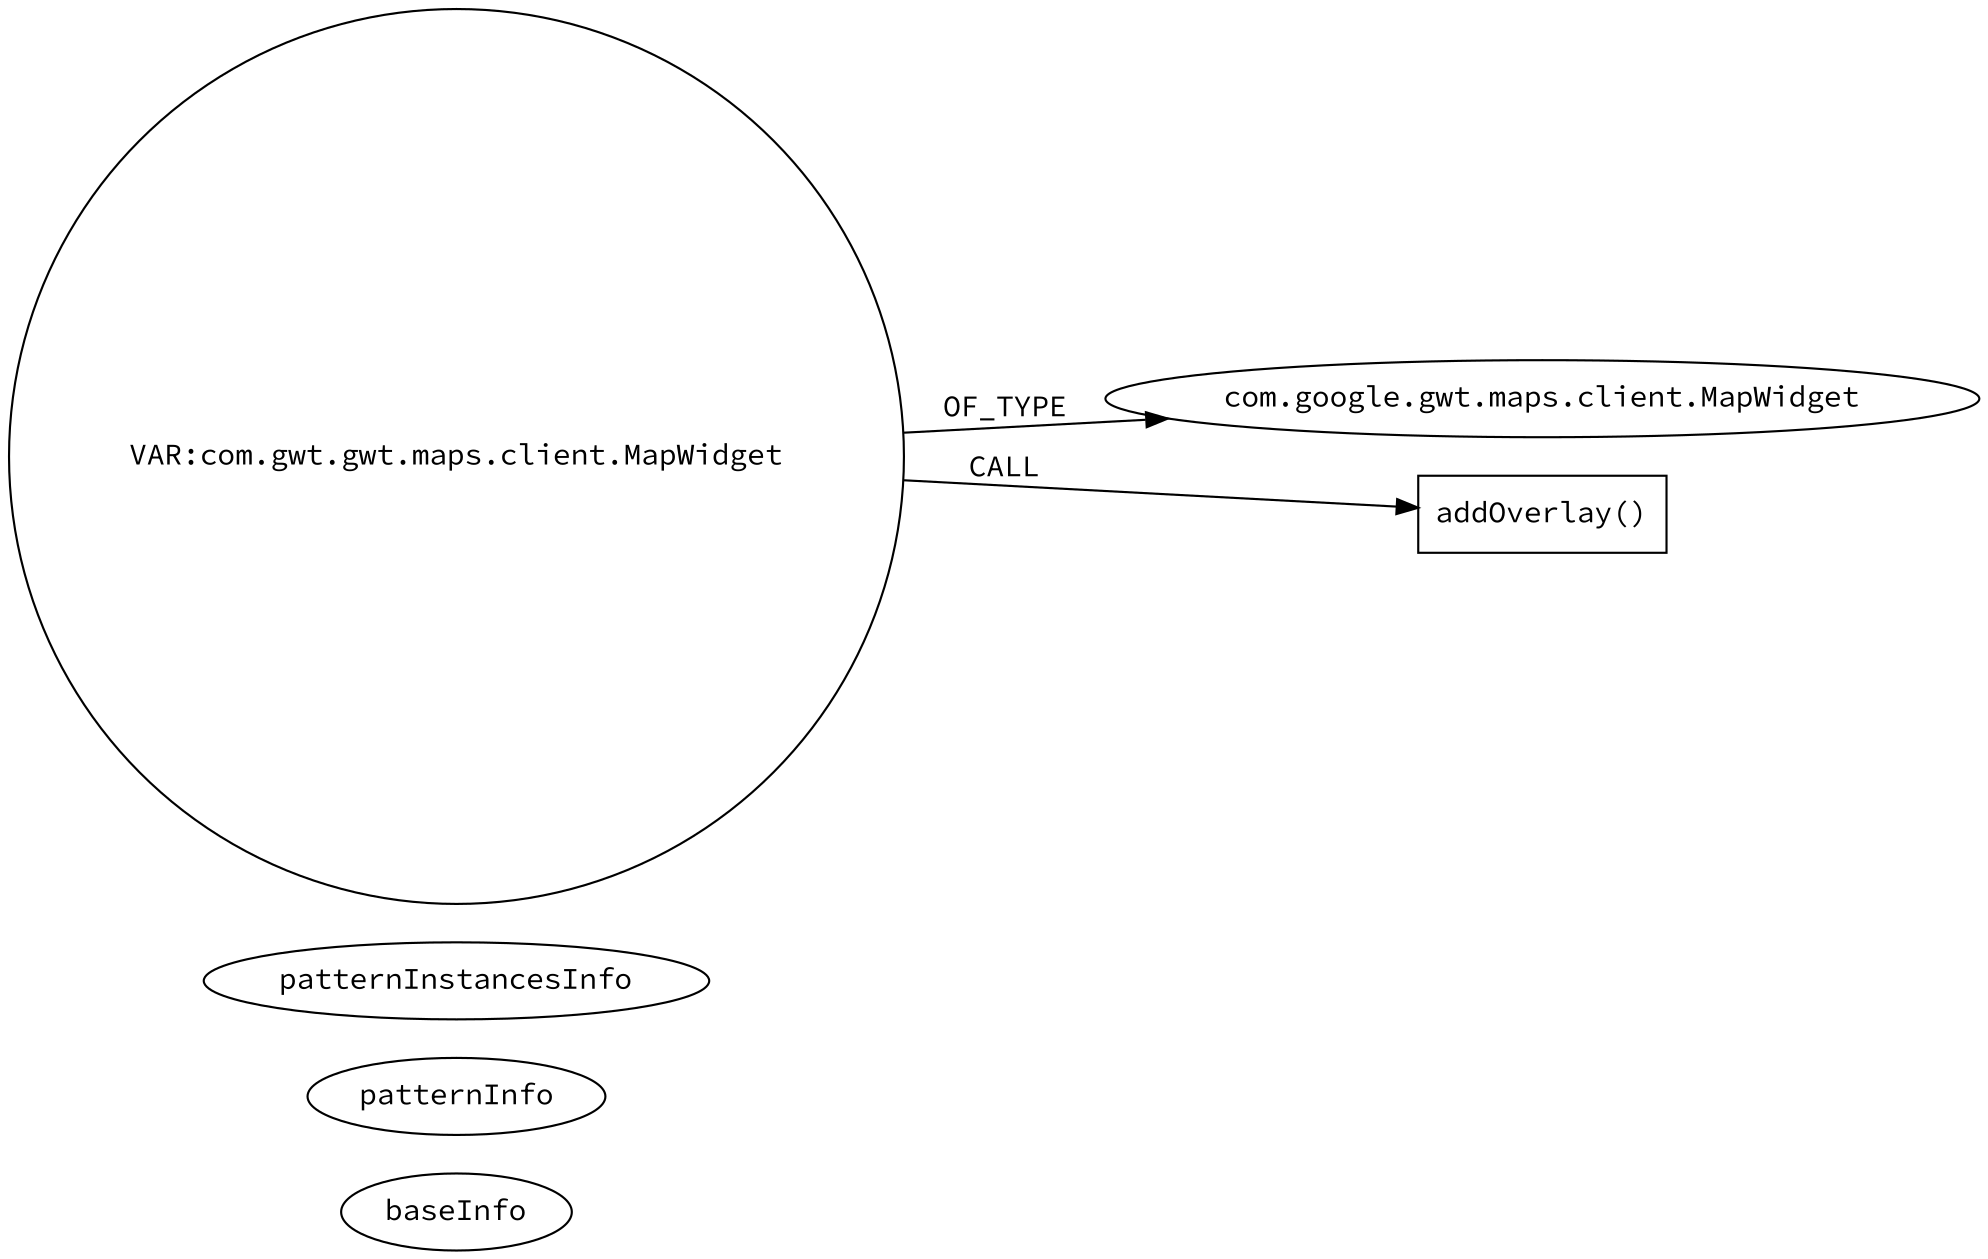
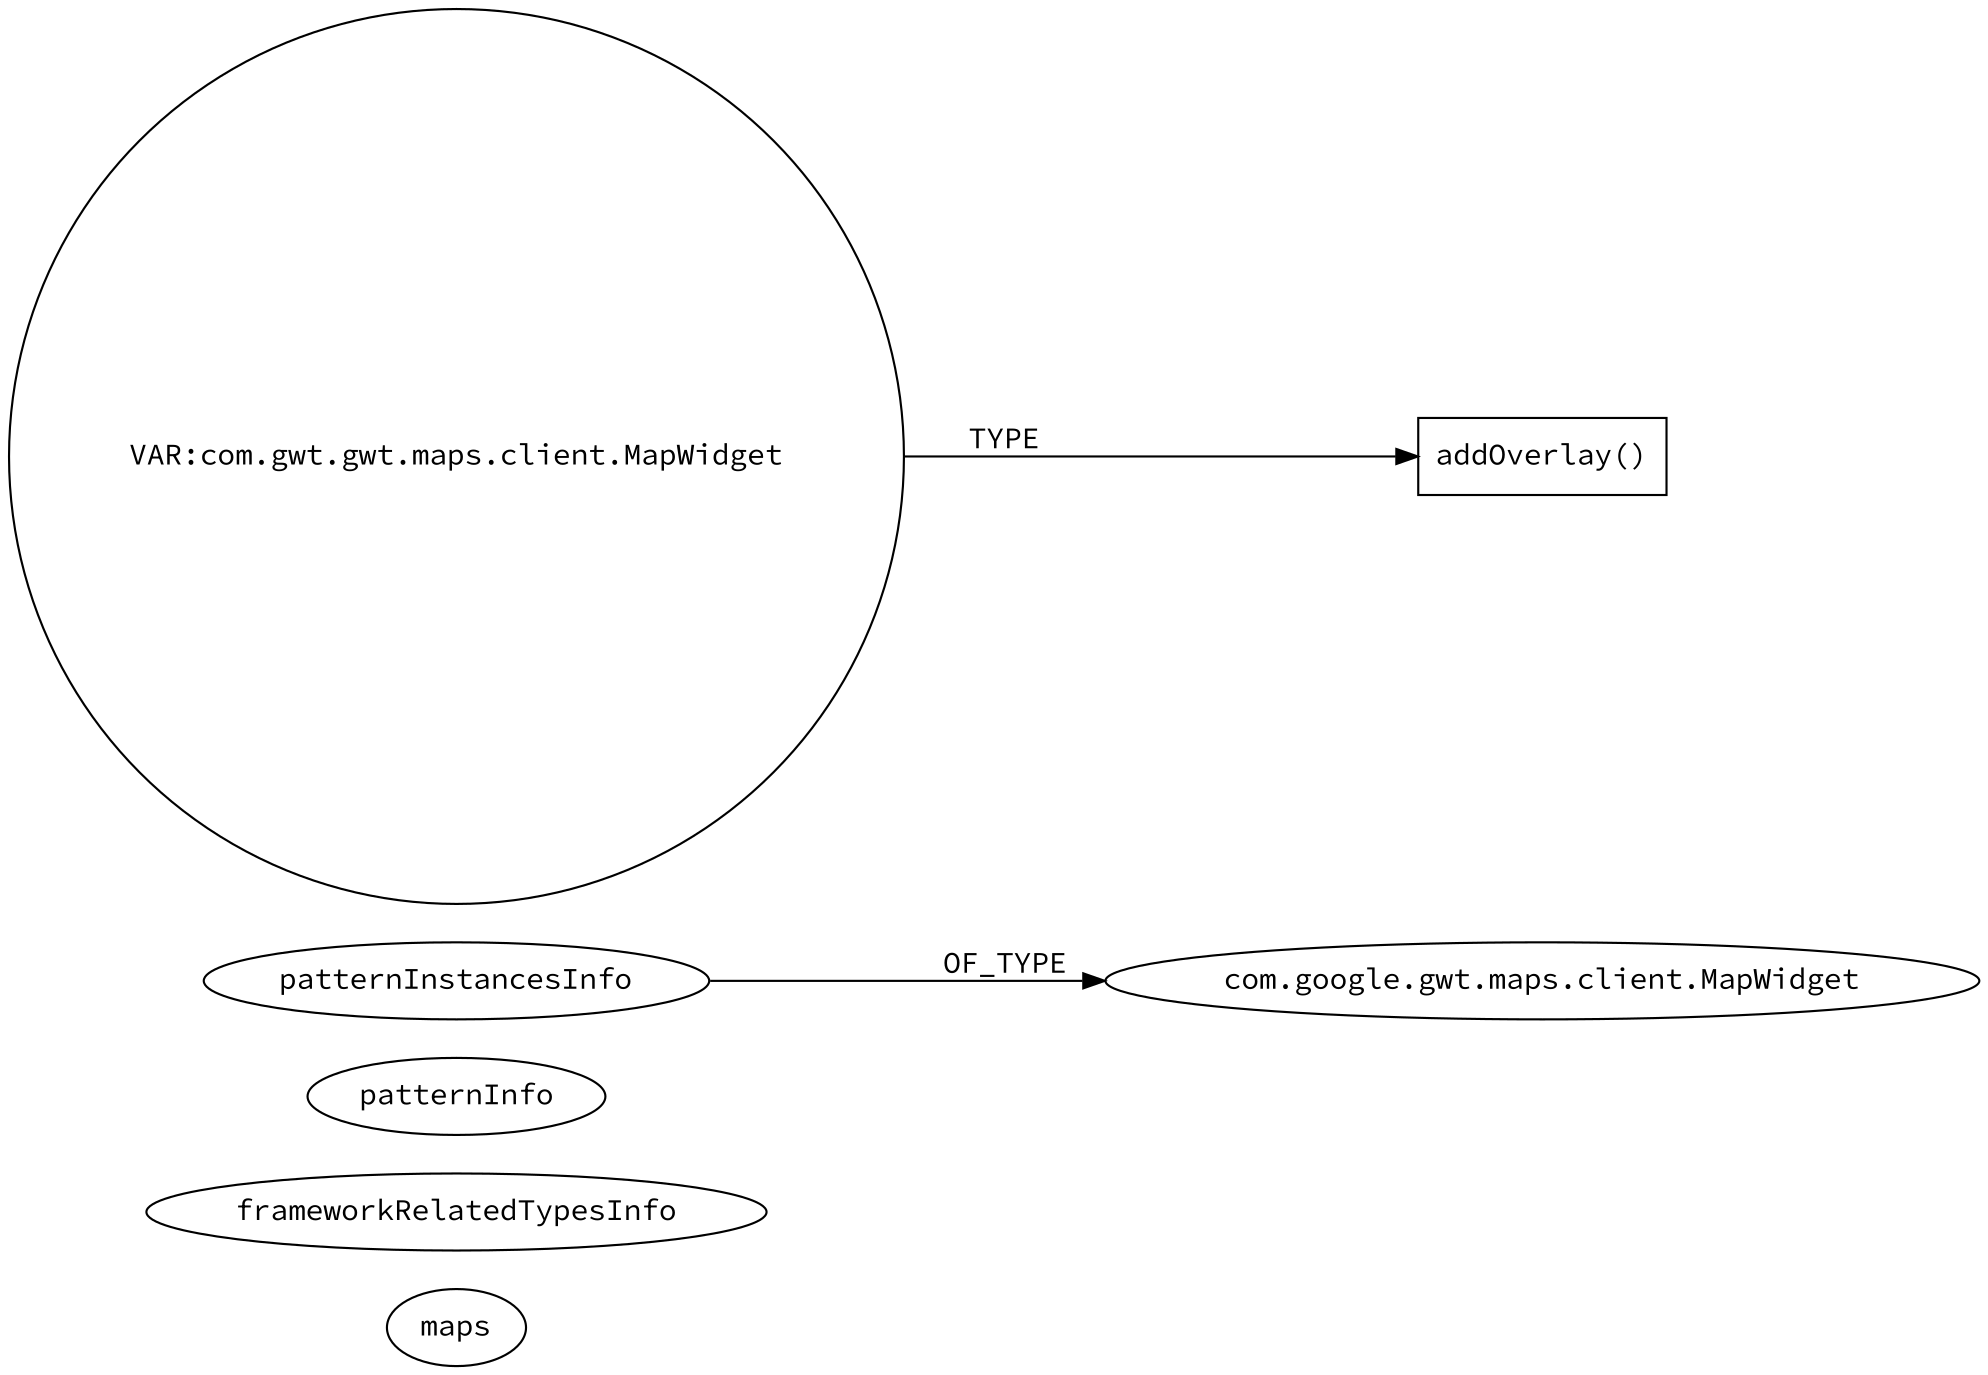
(1025, 426) -> (896, 981)
(1005, 468) -> (1005, 440)
none -> (456, 1212)
(456, 1212) -> (456, 1328)
